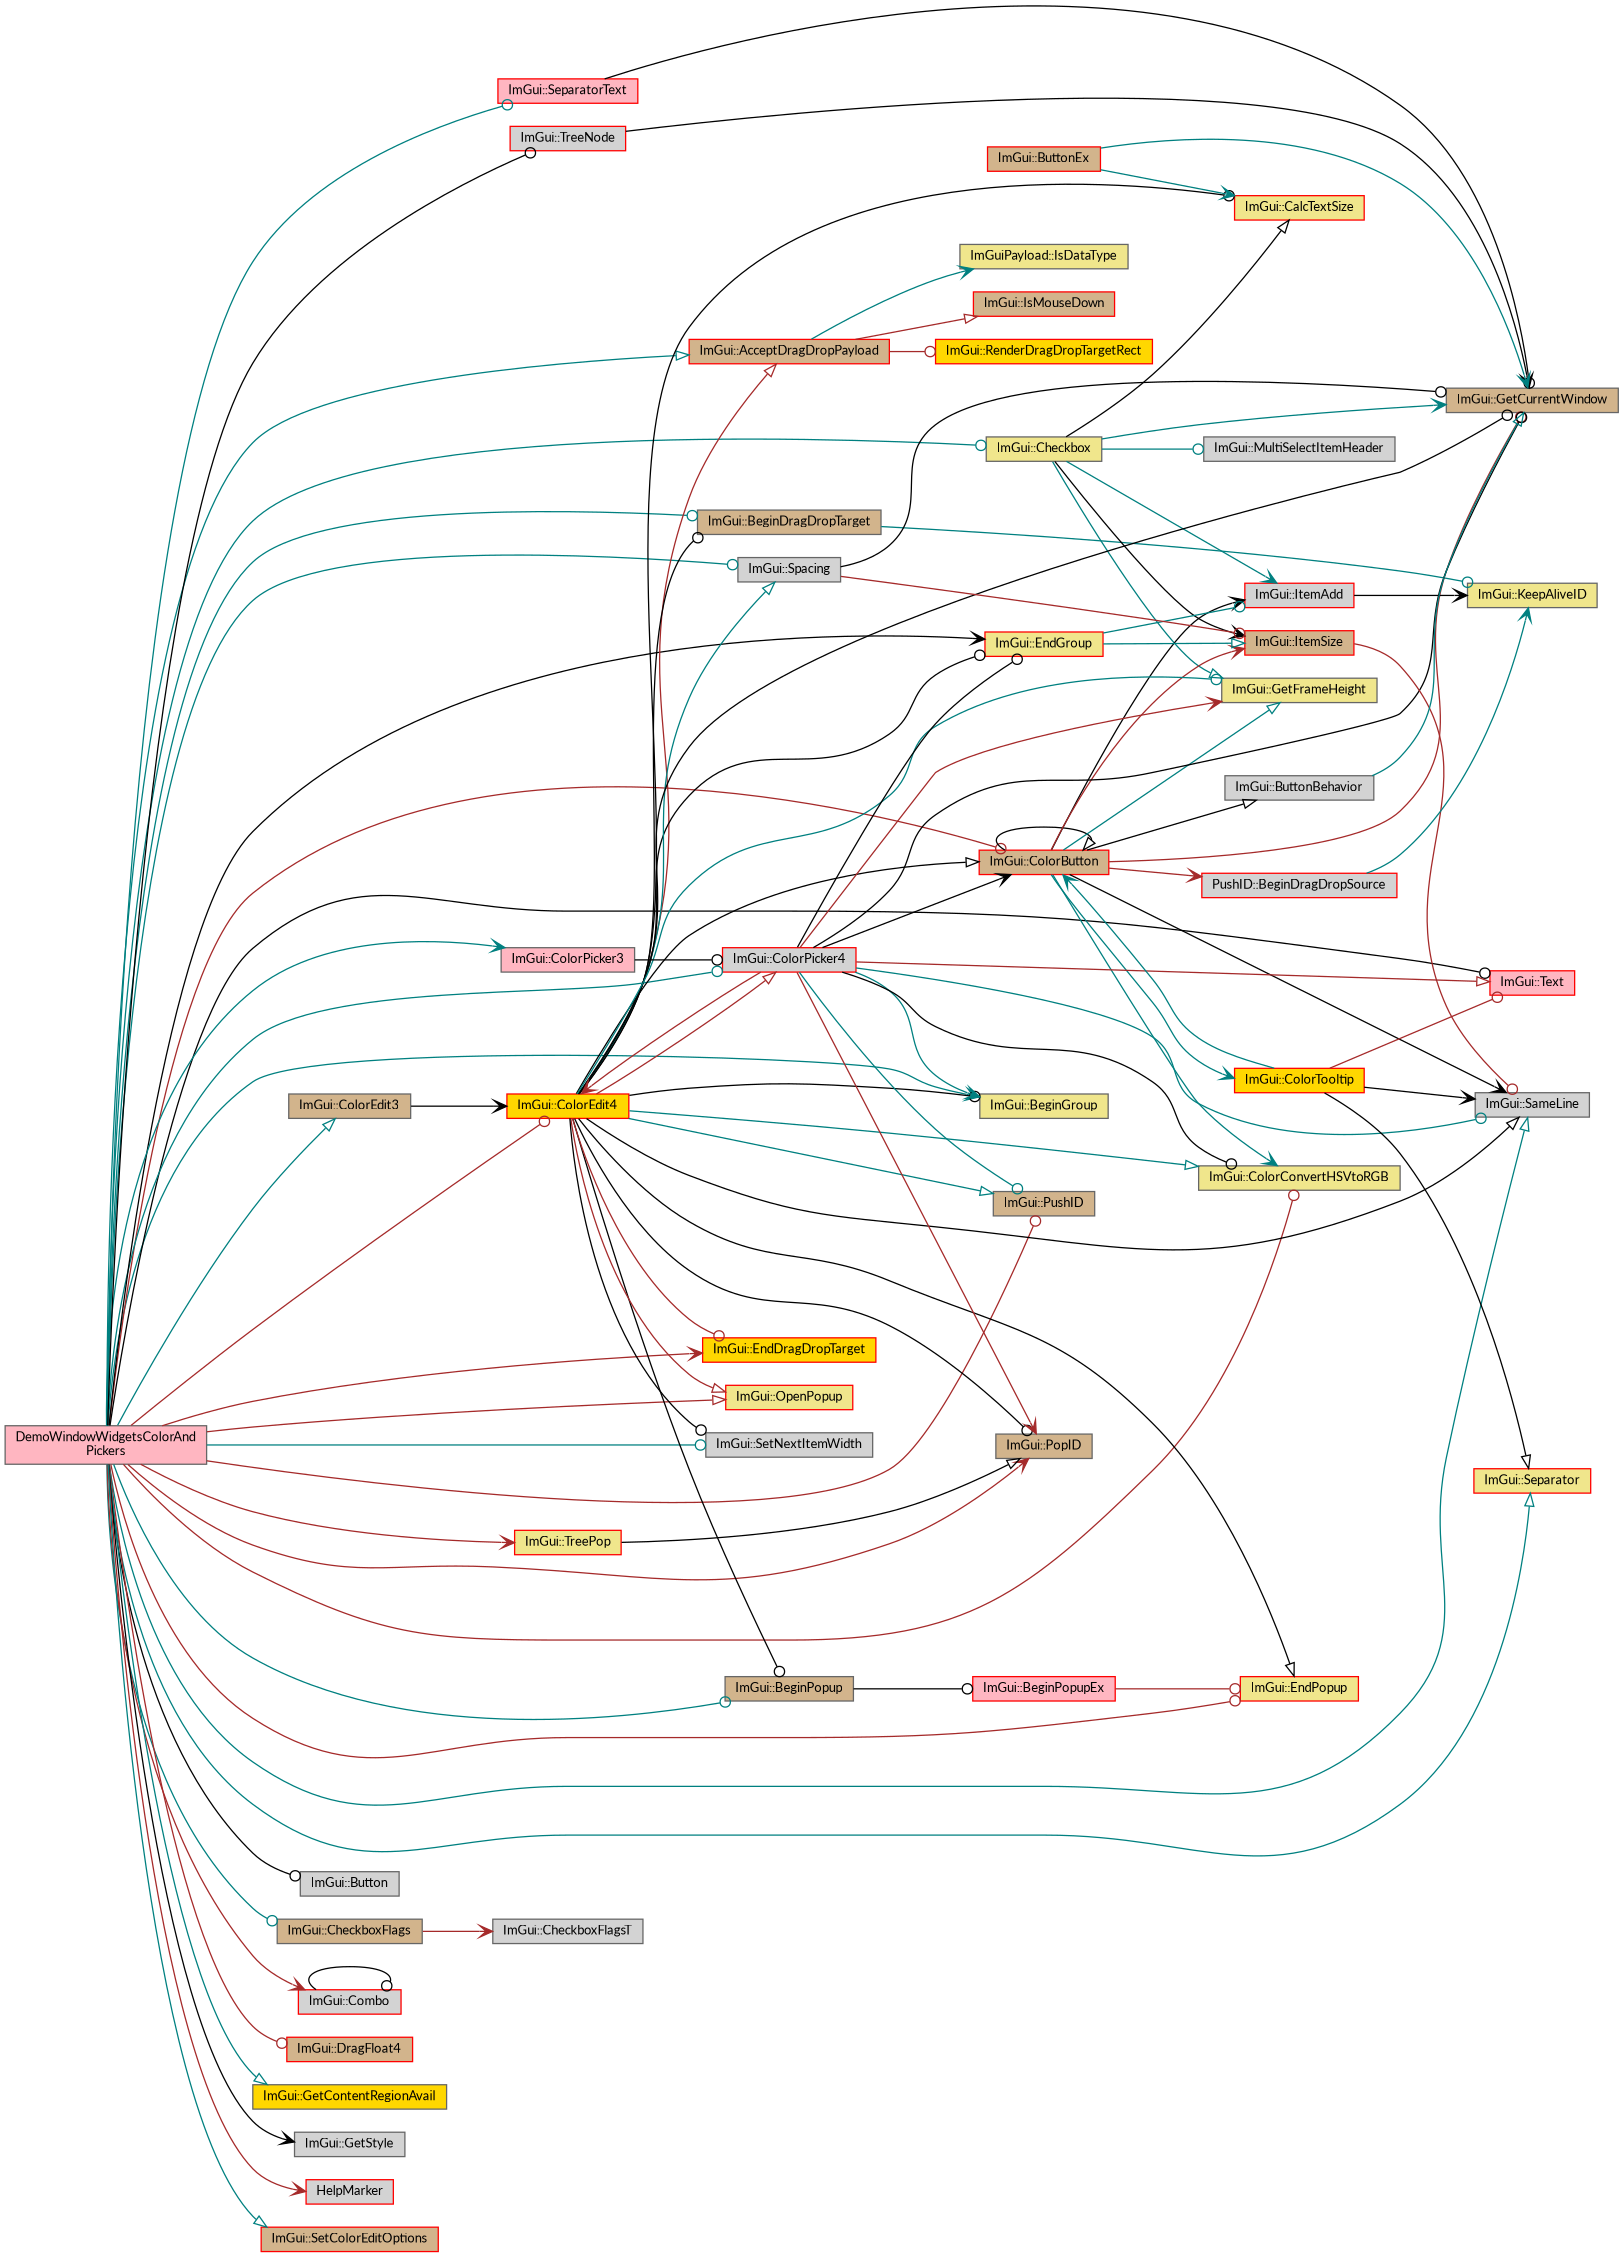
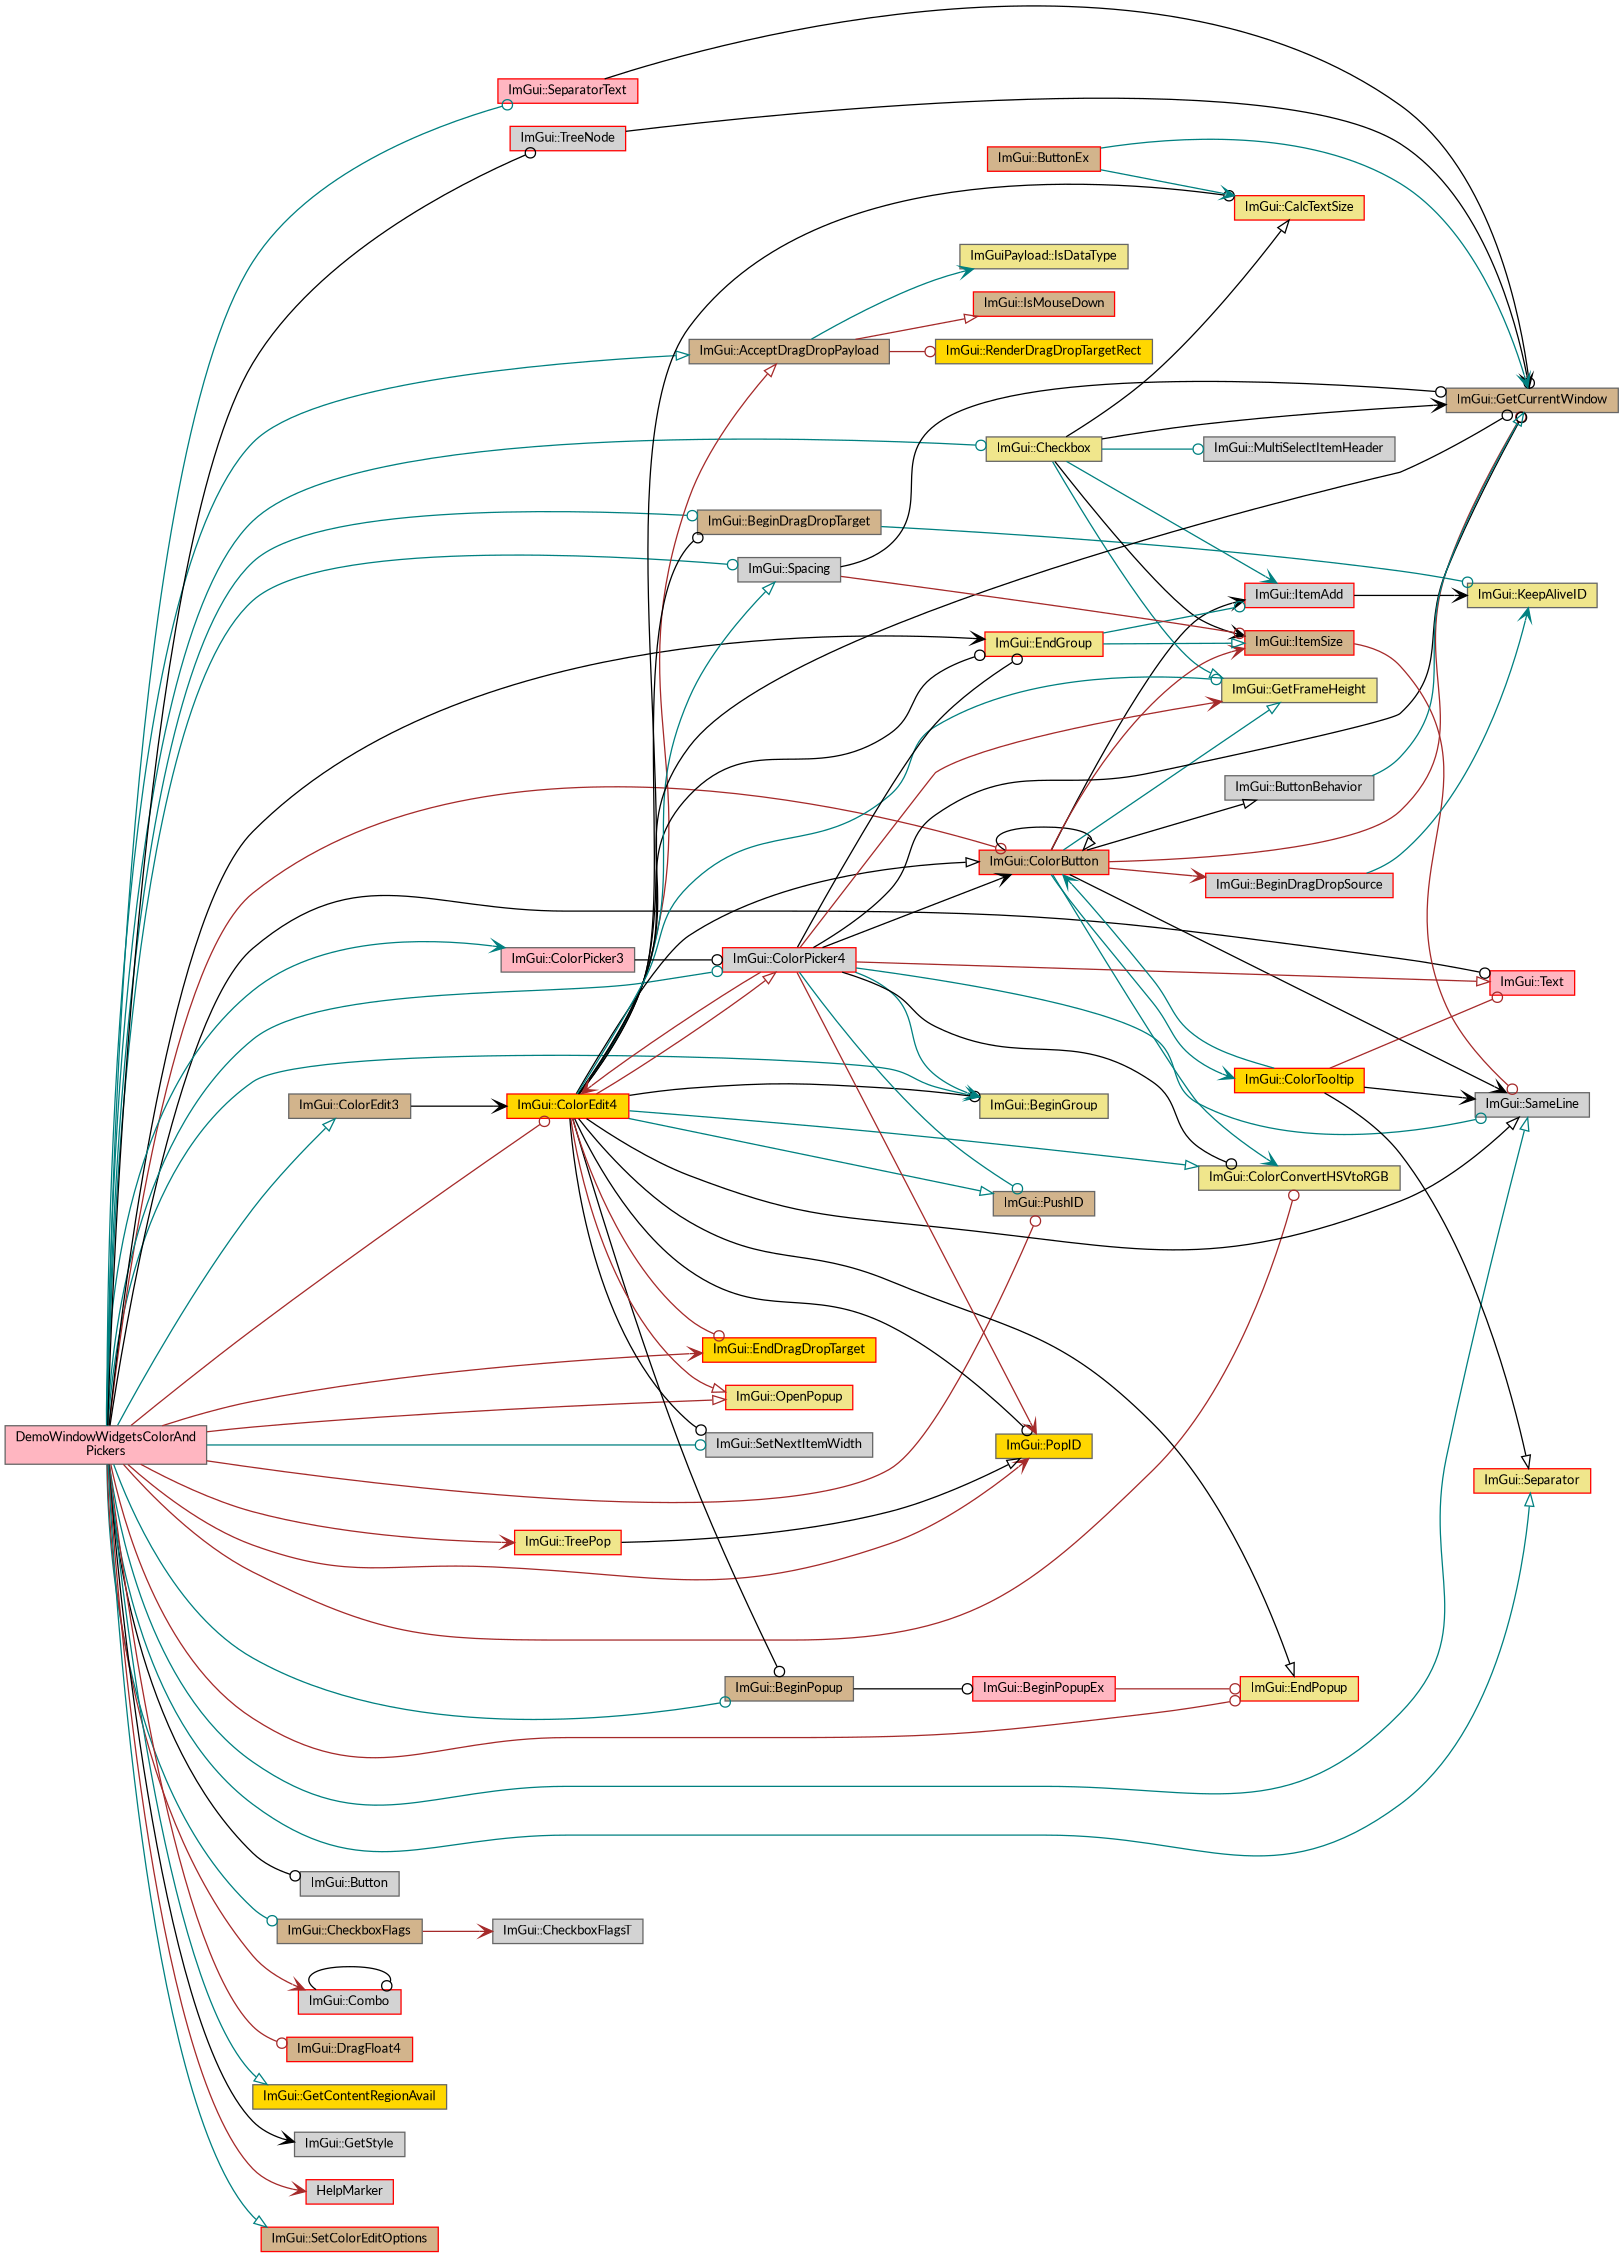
(789, 352) -> (789, 352)
(1044, 352) -> (1044, 352)
(1267, 418) -> (1267, 418)
(1299, 886) -> (1299, 886)
(1044, 1446) -> (1044, 1446)
